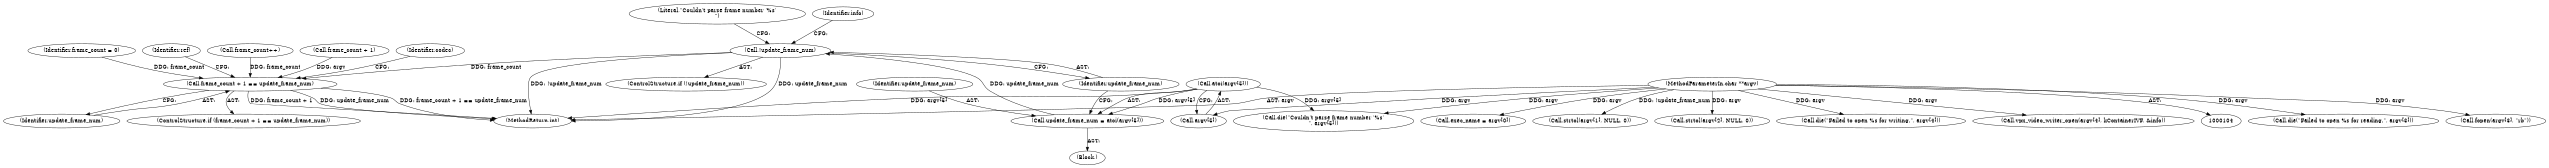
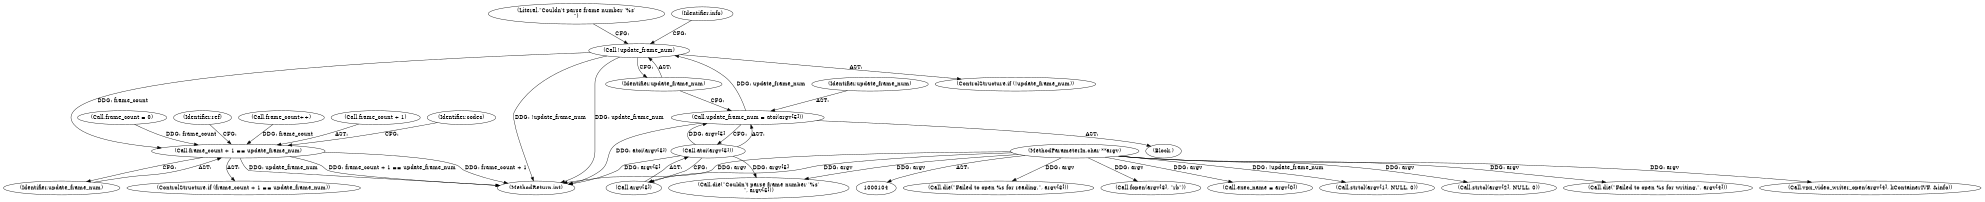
(82, 51) -> (122, 118)
(331, 67) -> (343, 134)
(1281, 101) -> (732, 168)
none -> (731, 134)
none -> (628, 139)
